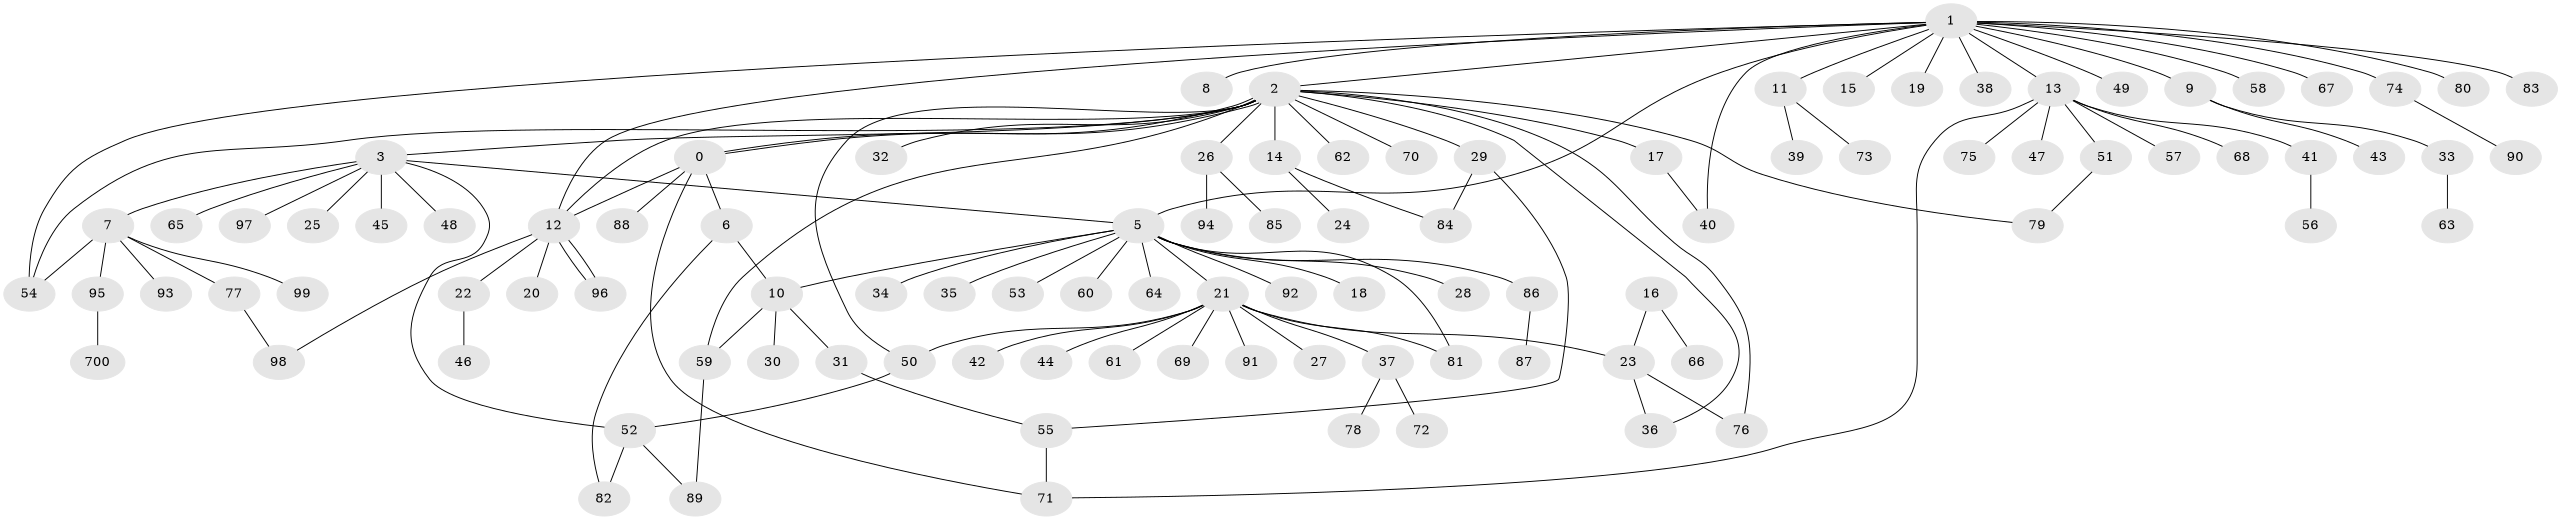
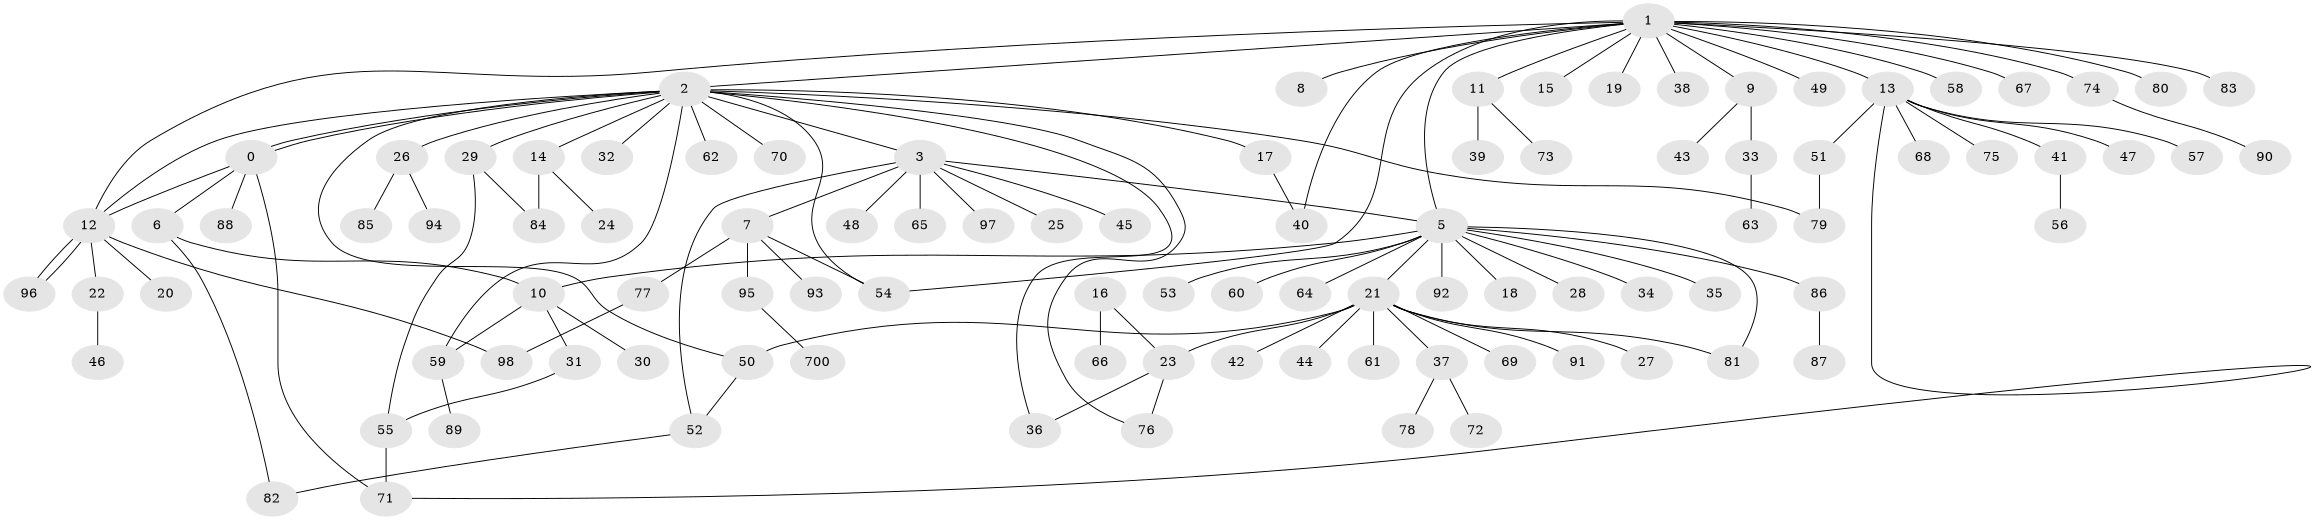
(303, 294) -> none
(663, 465) -> none
